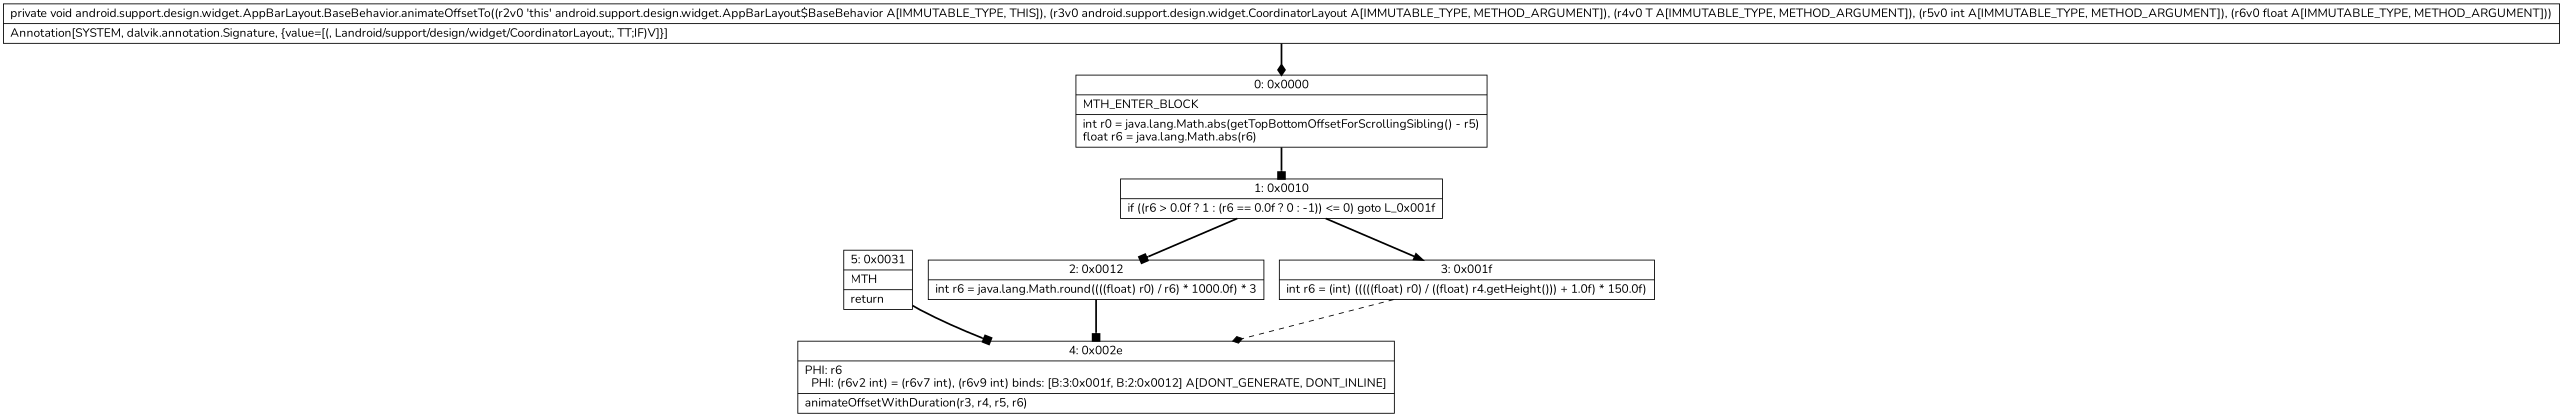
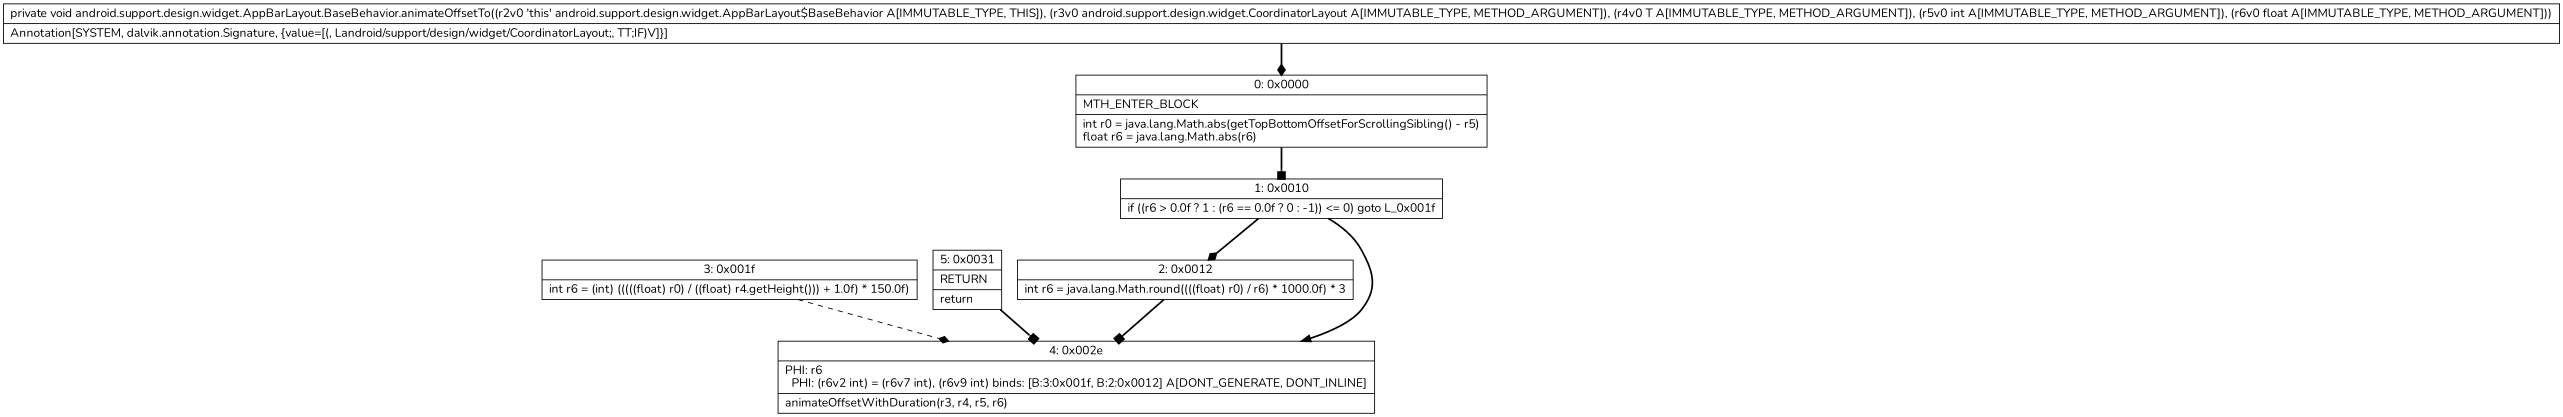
(1193, 238) -> (1238, 236)
(1370, 238) -> (1372, 287)
(864, 279) -> (964, 279)
